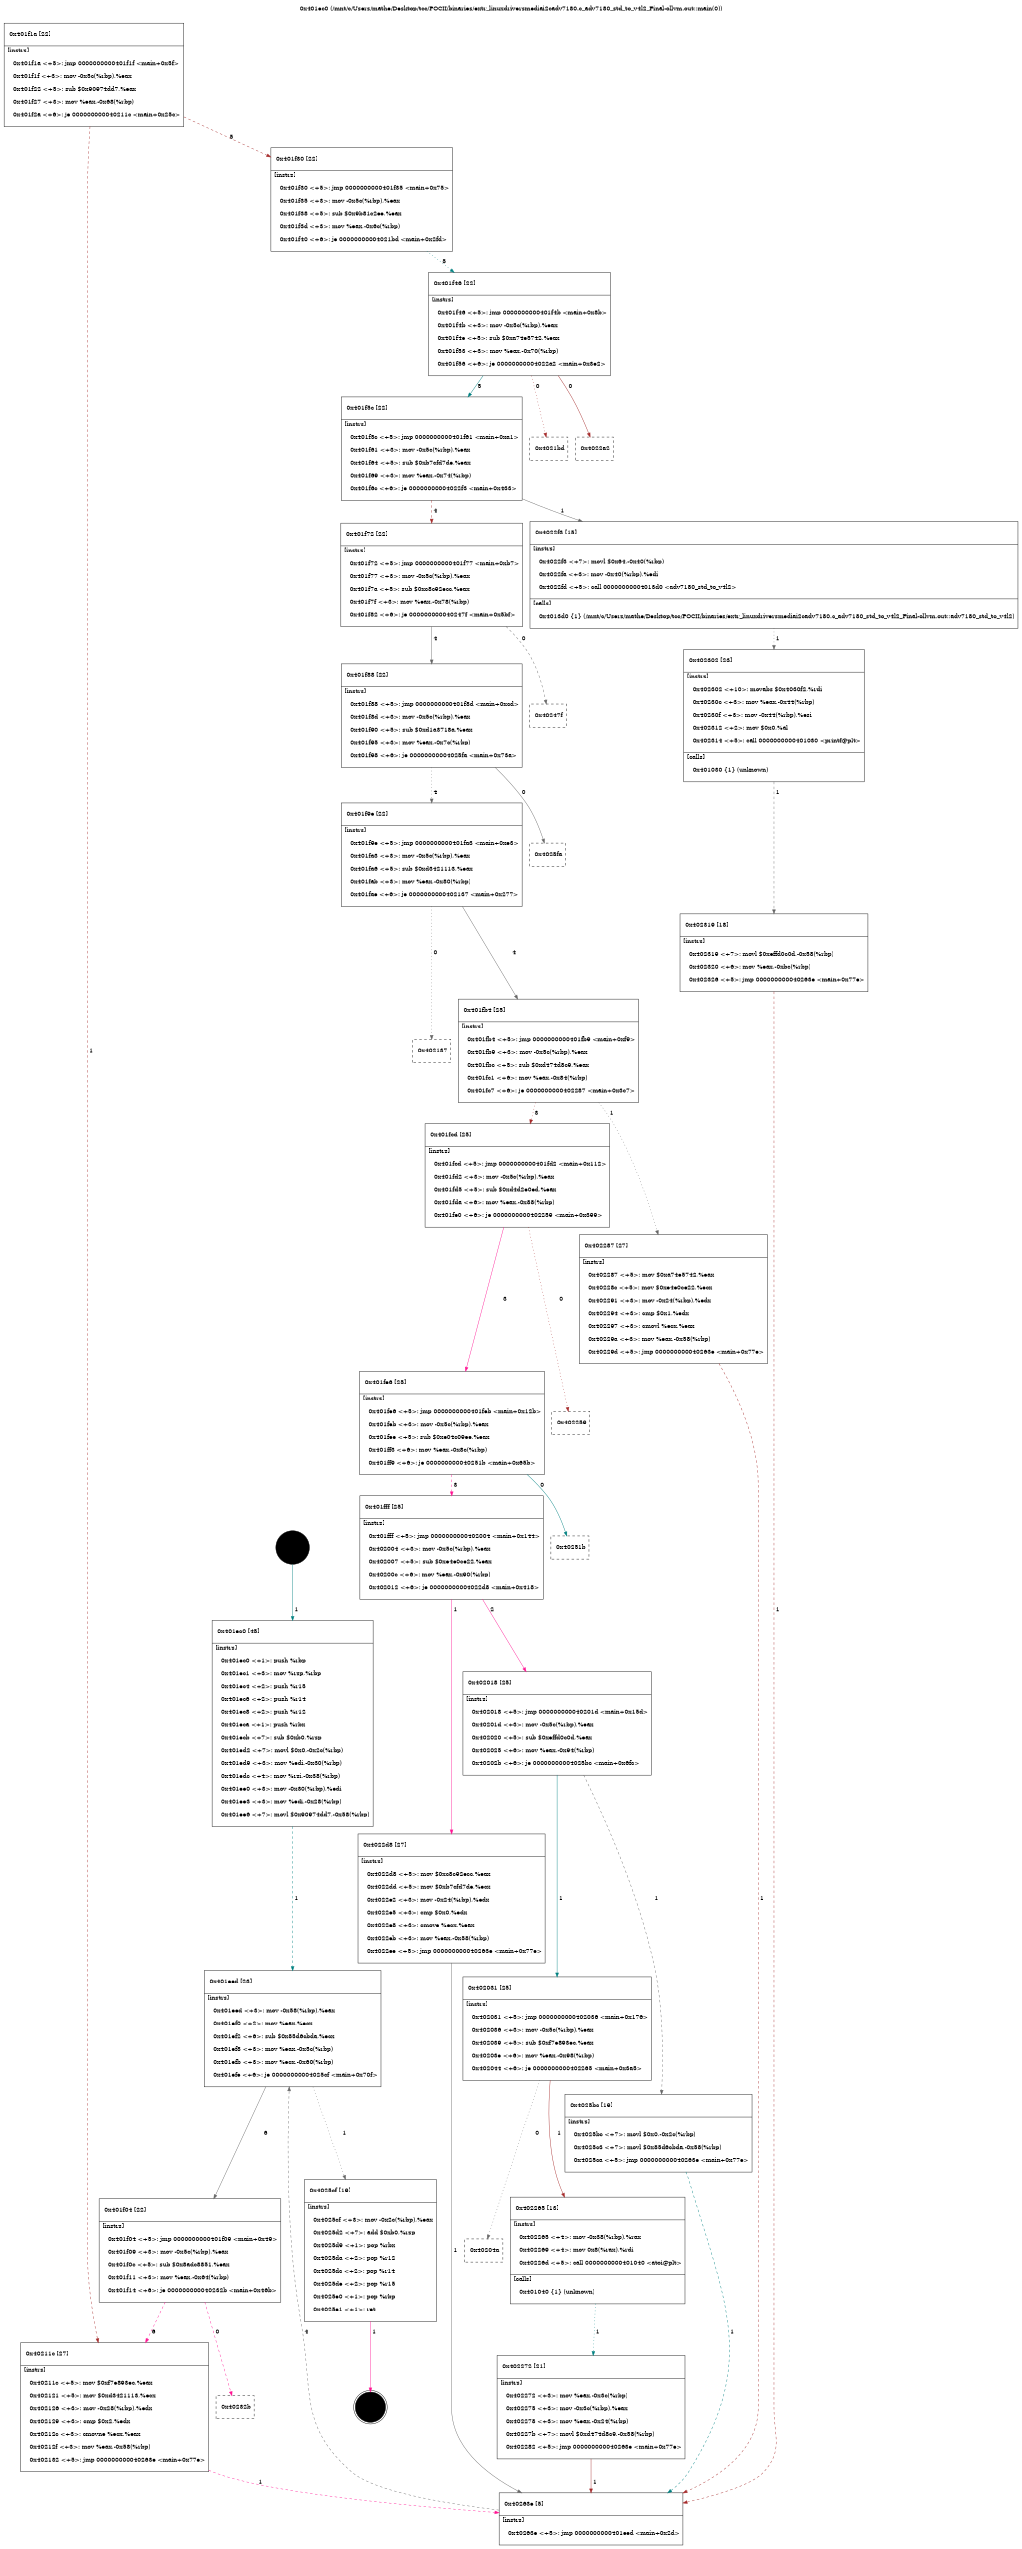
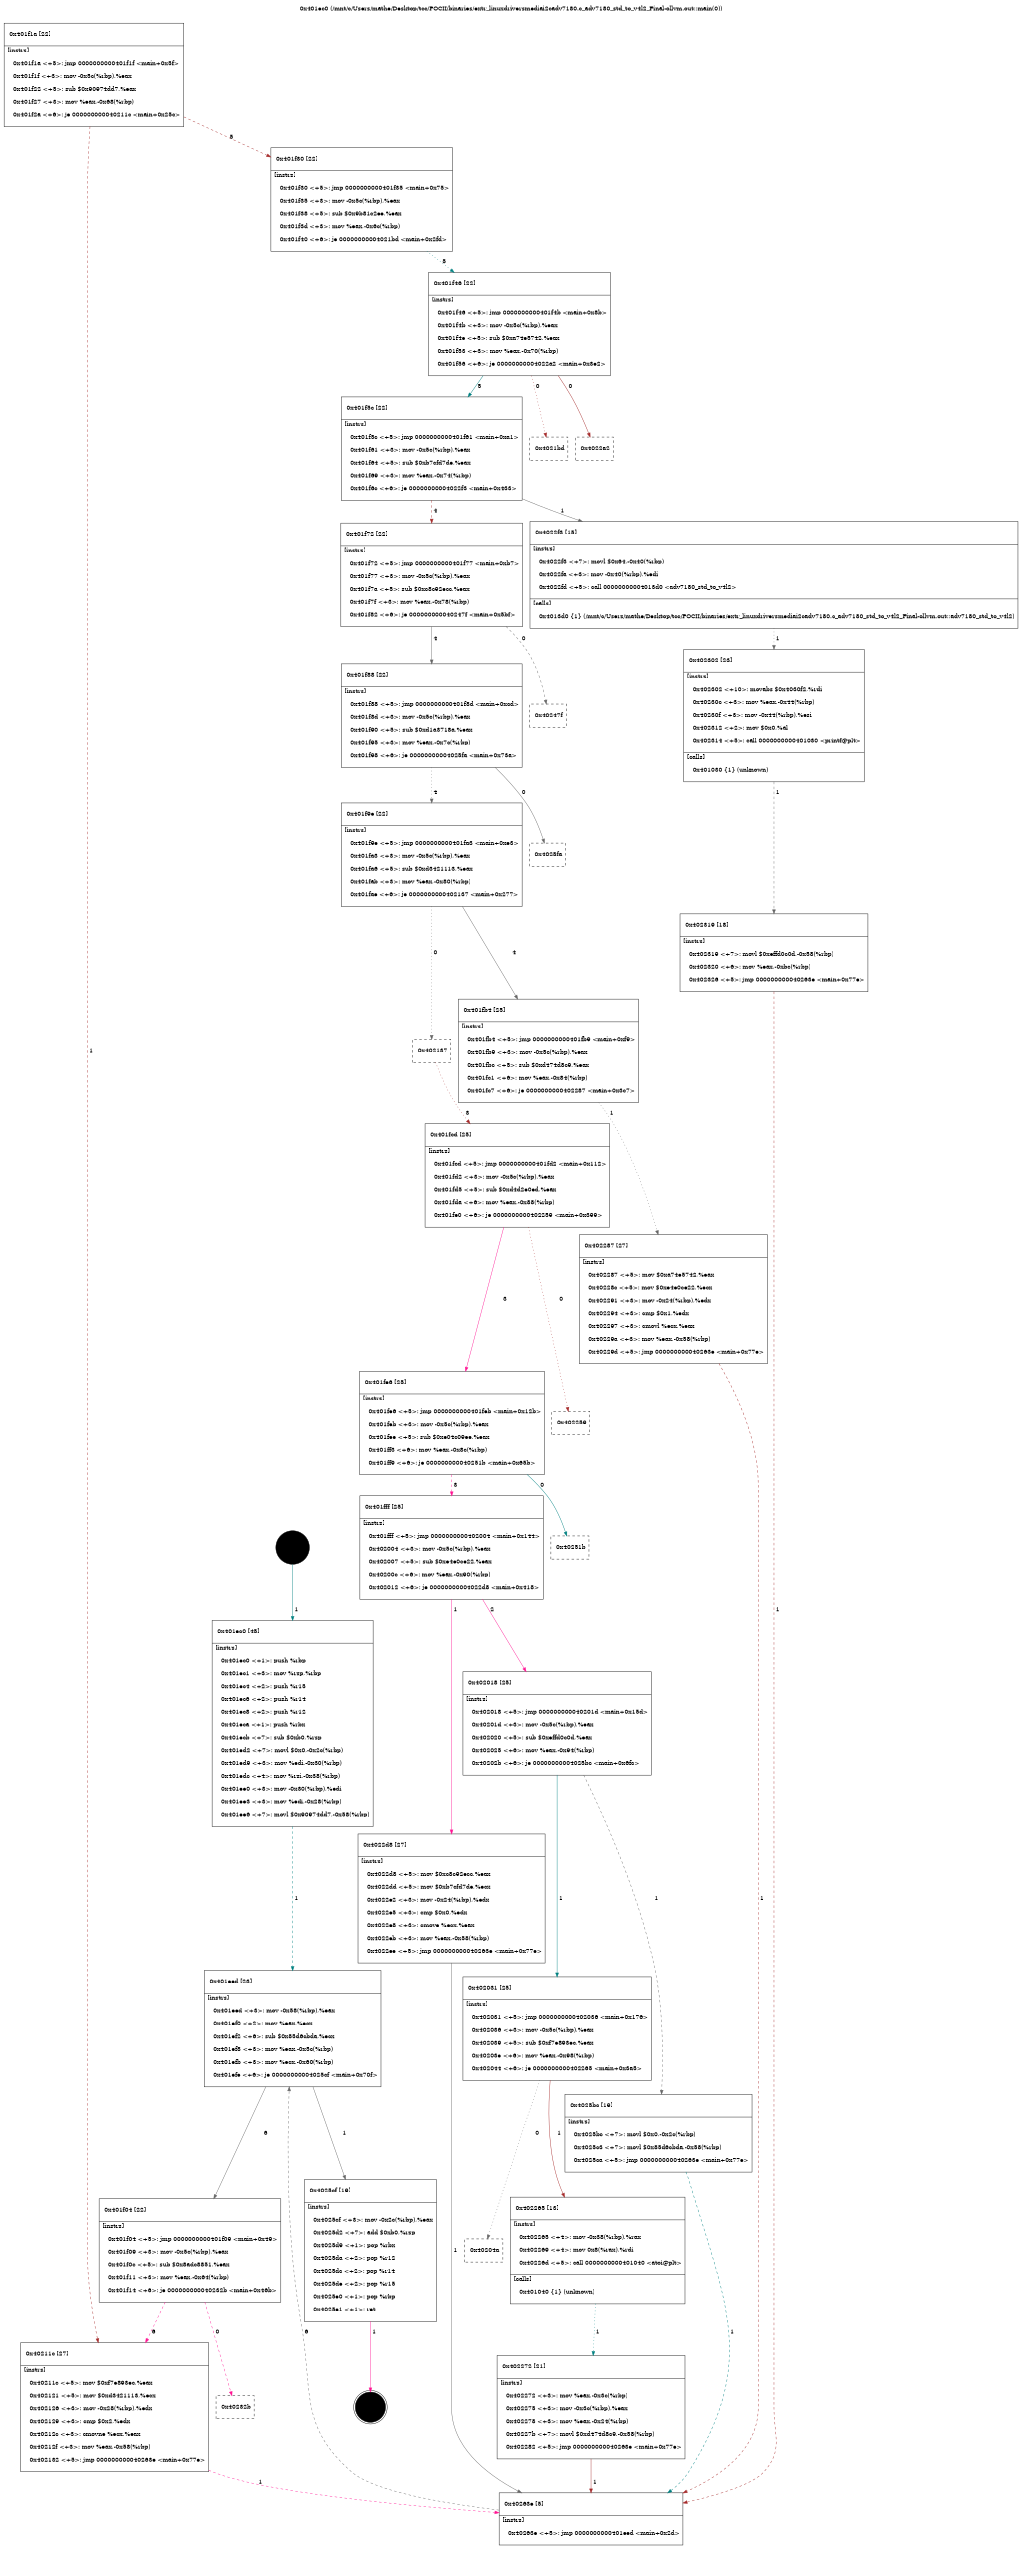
(533, 1111) -> (449, 1093)
(329, 2131) -> (329, 2131)
(305, 2332) -> (305, 2332)
